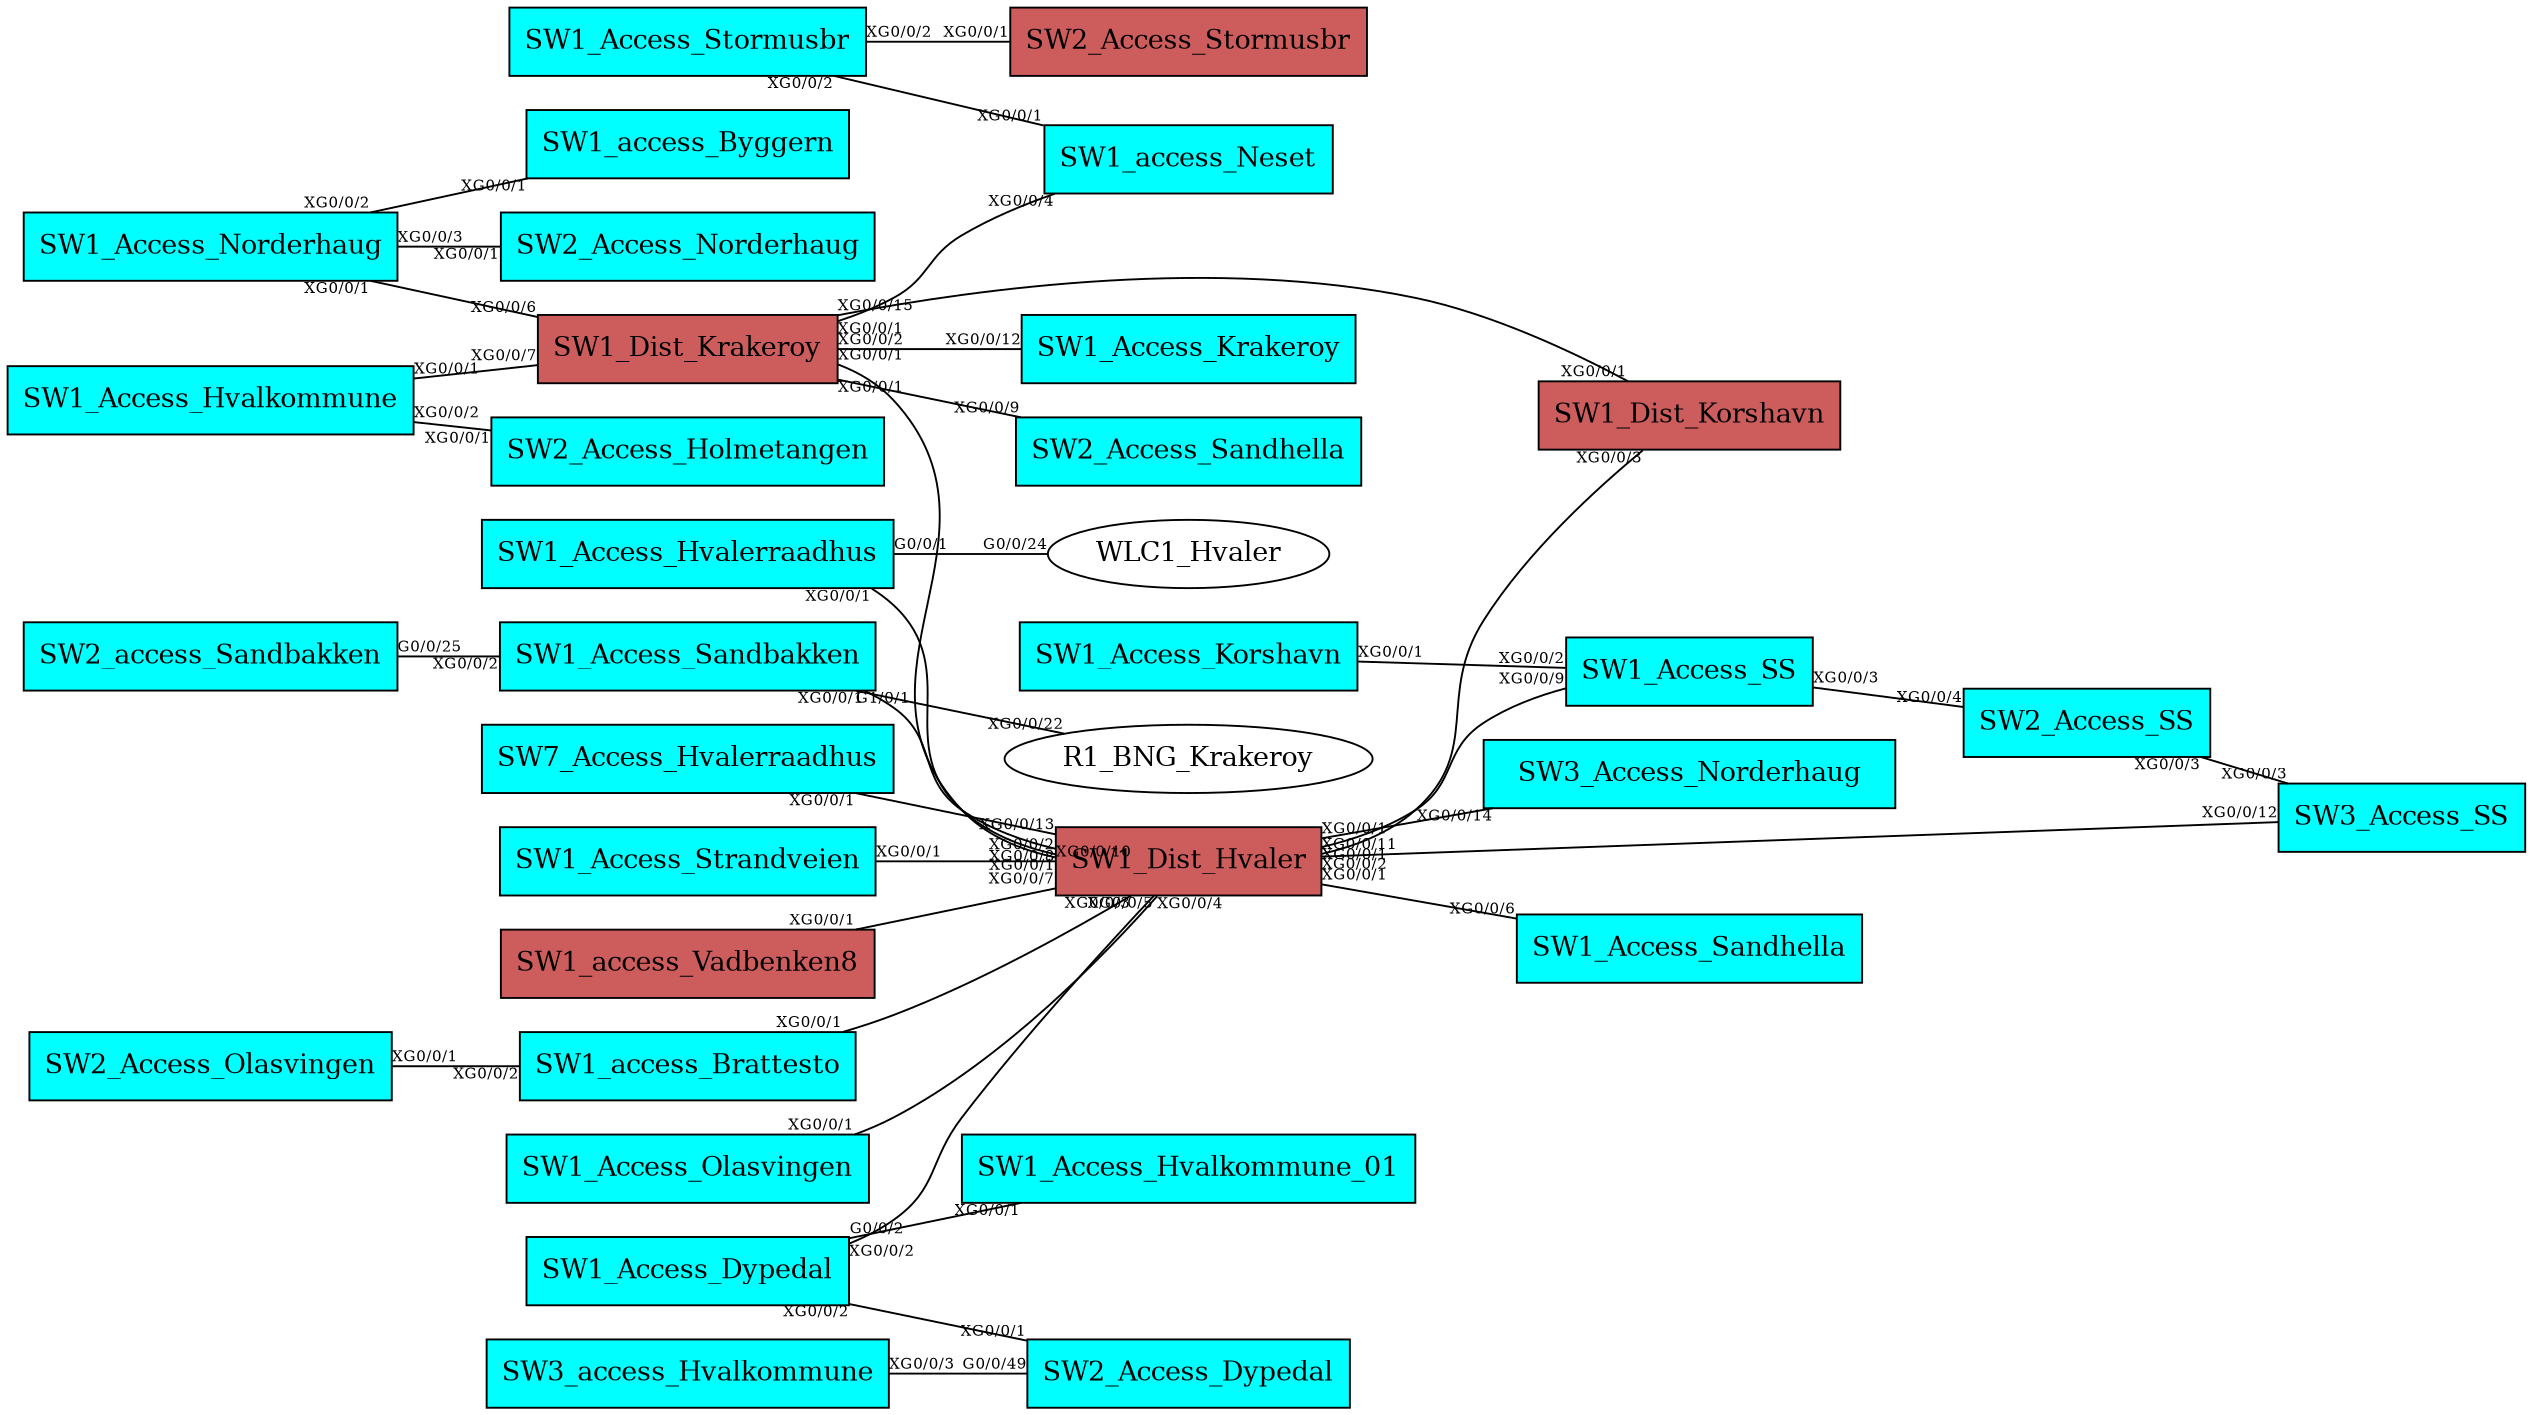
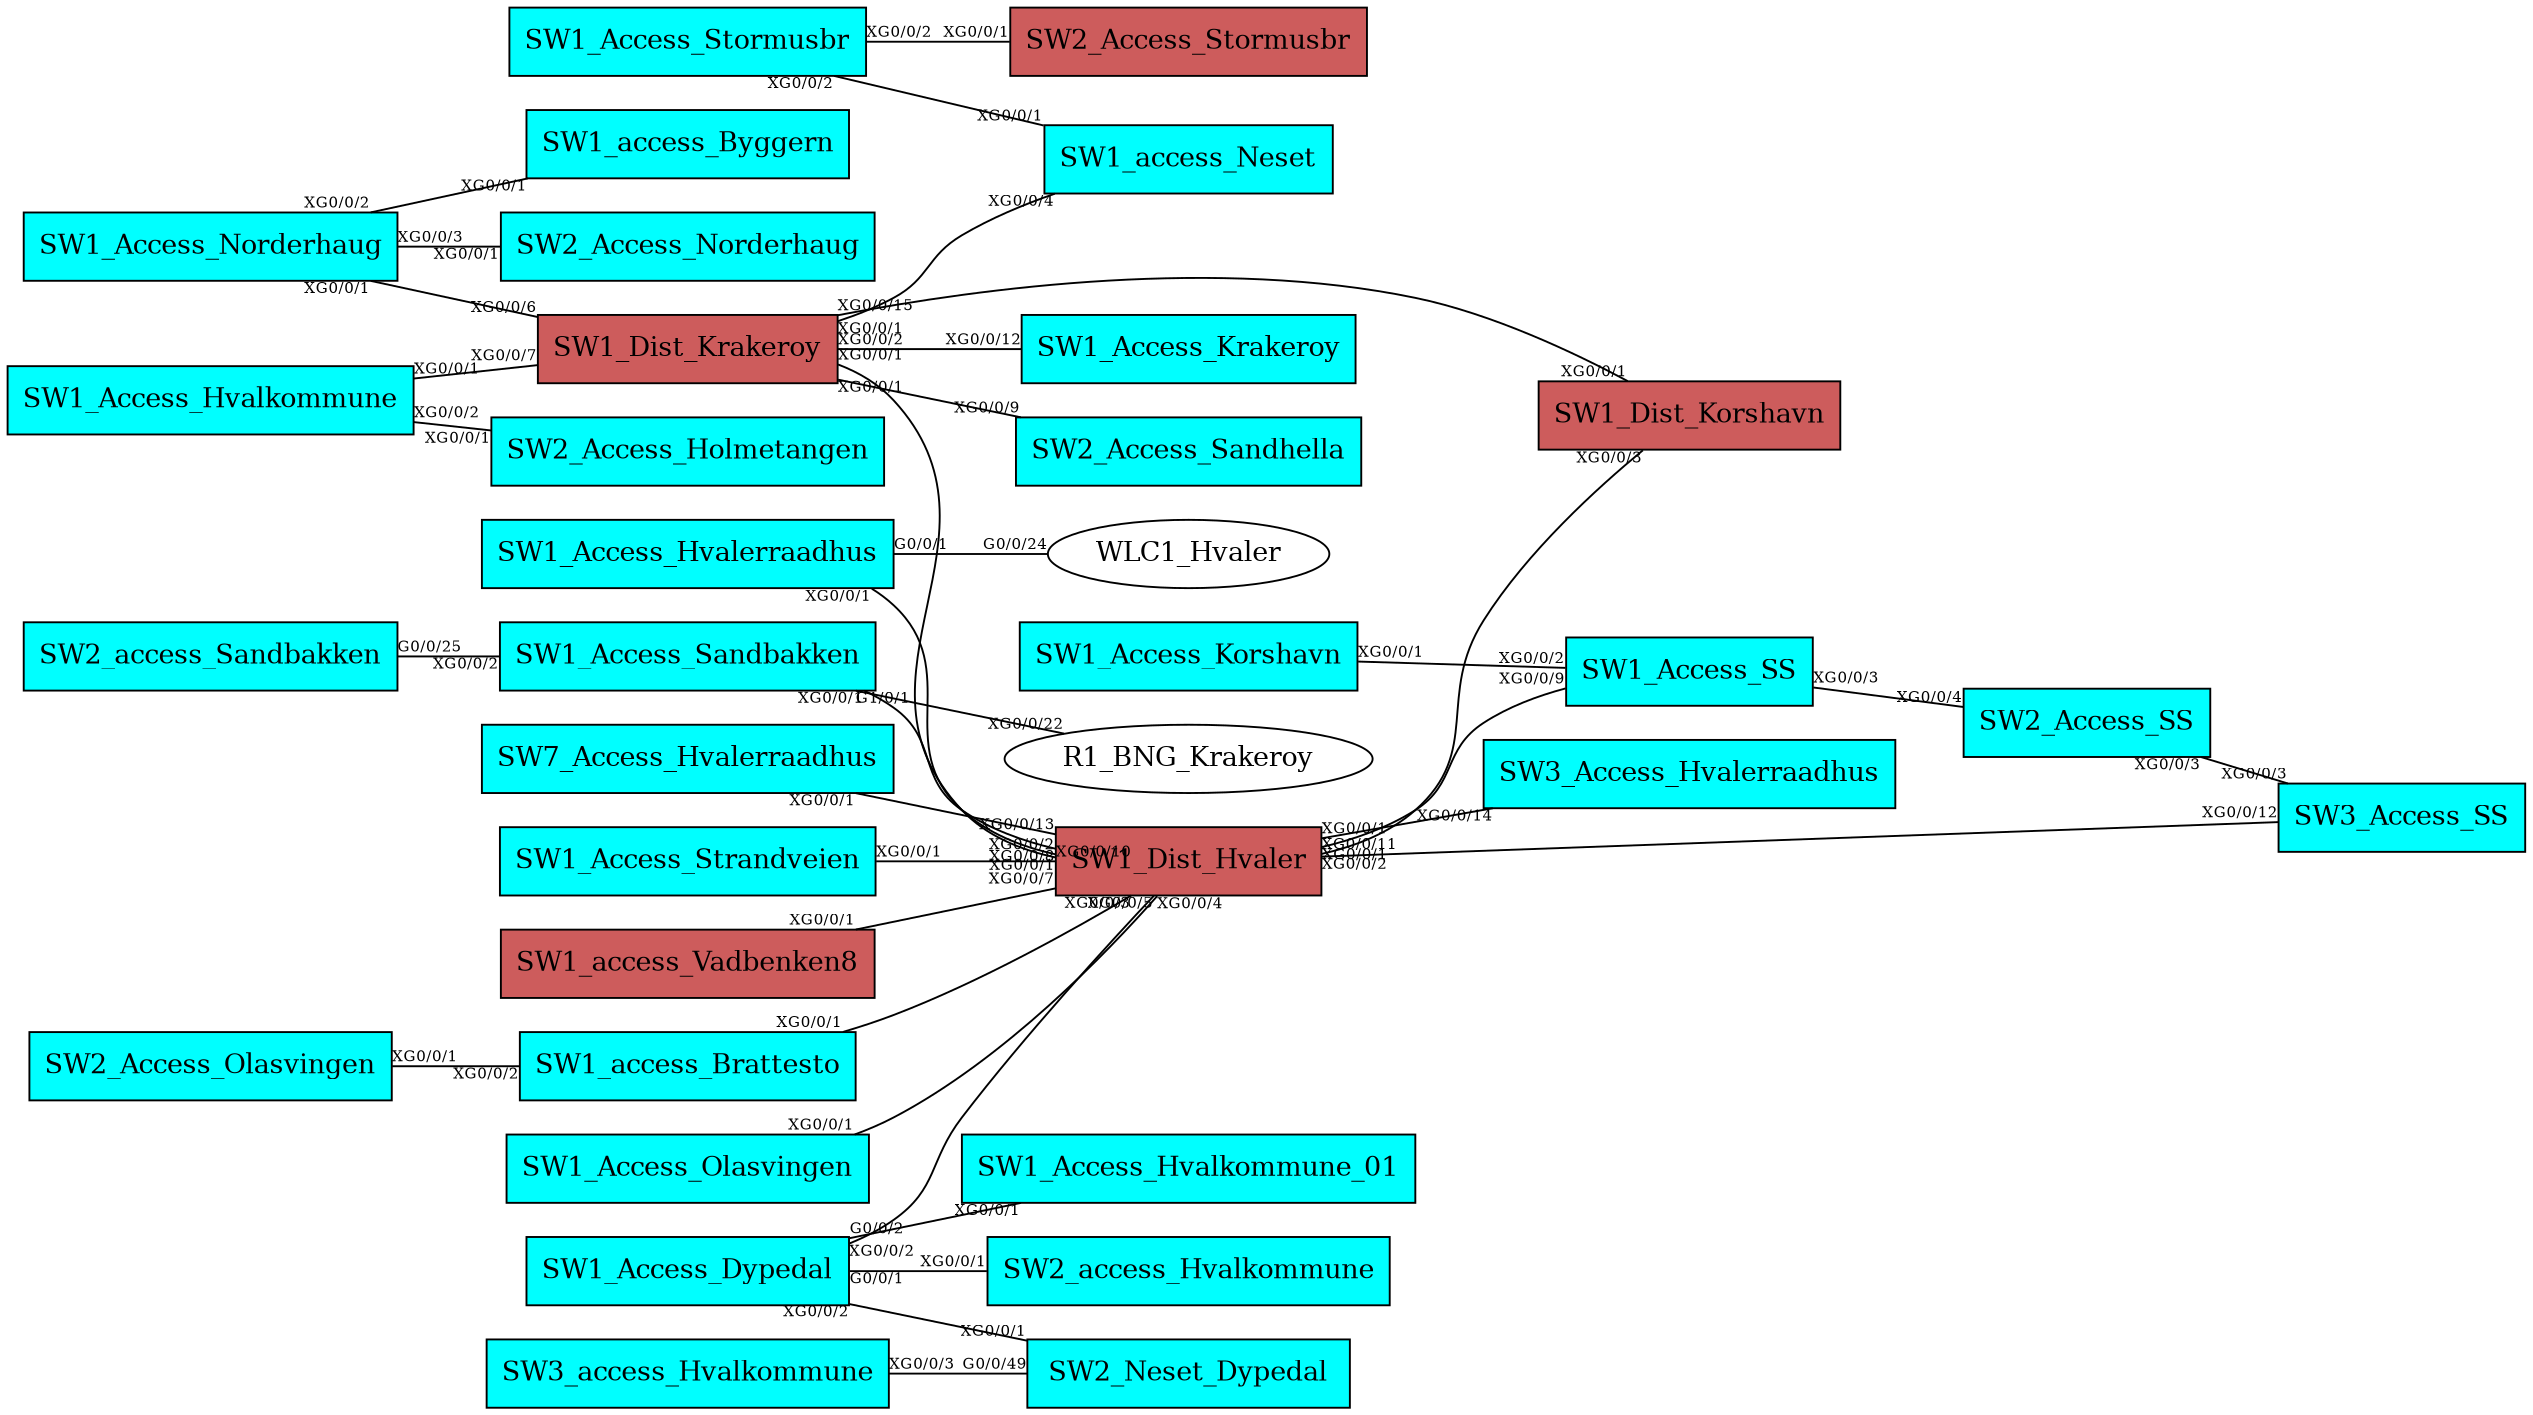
(1689, 774) -> (1689, 774)
(1689, 949) -> none
none -> (1189, 1271)
(1189, 1374) -> (1189, 1374)
